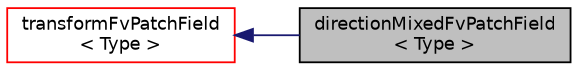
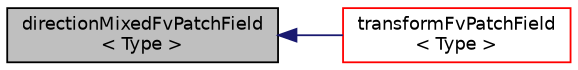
(277, 35) -> (320, 35)
